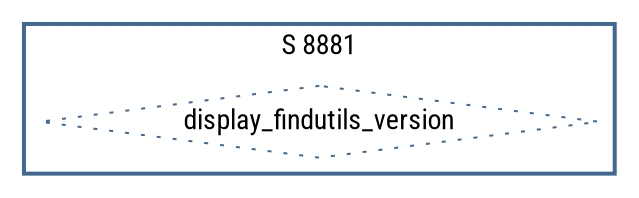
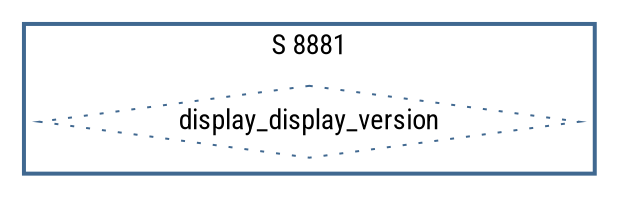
(319, 122) -> (309, 122)
